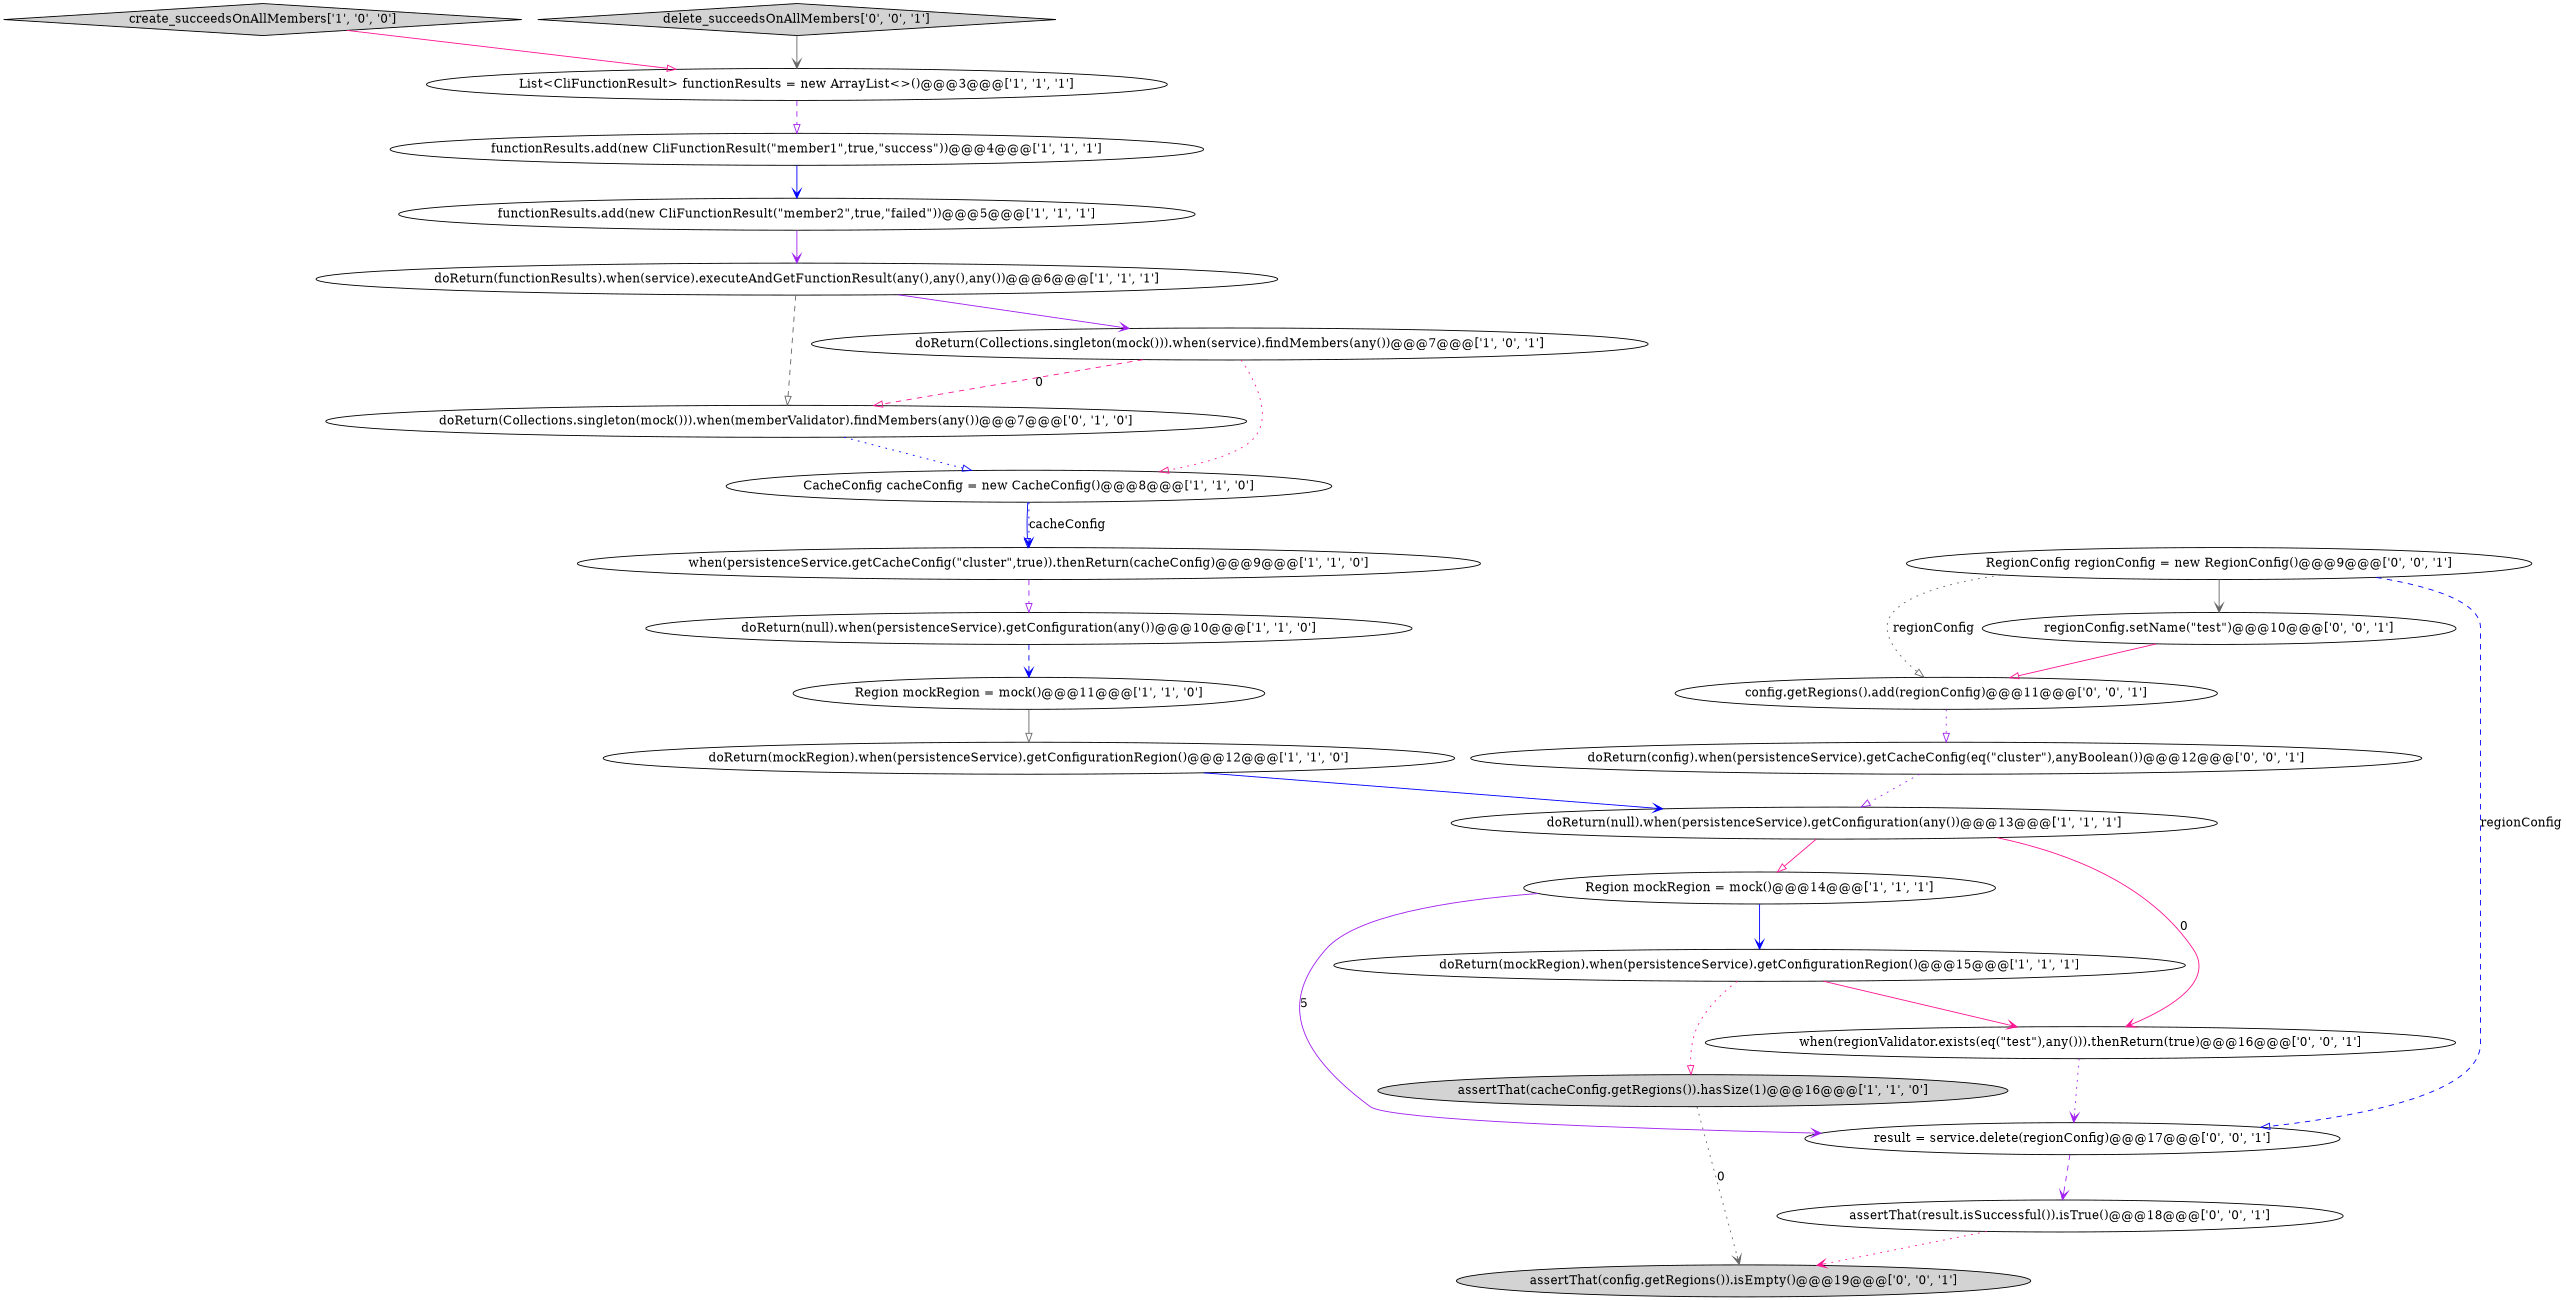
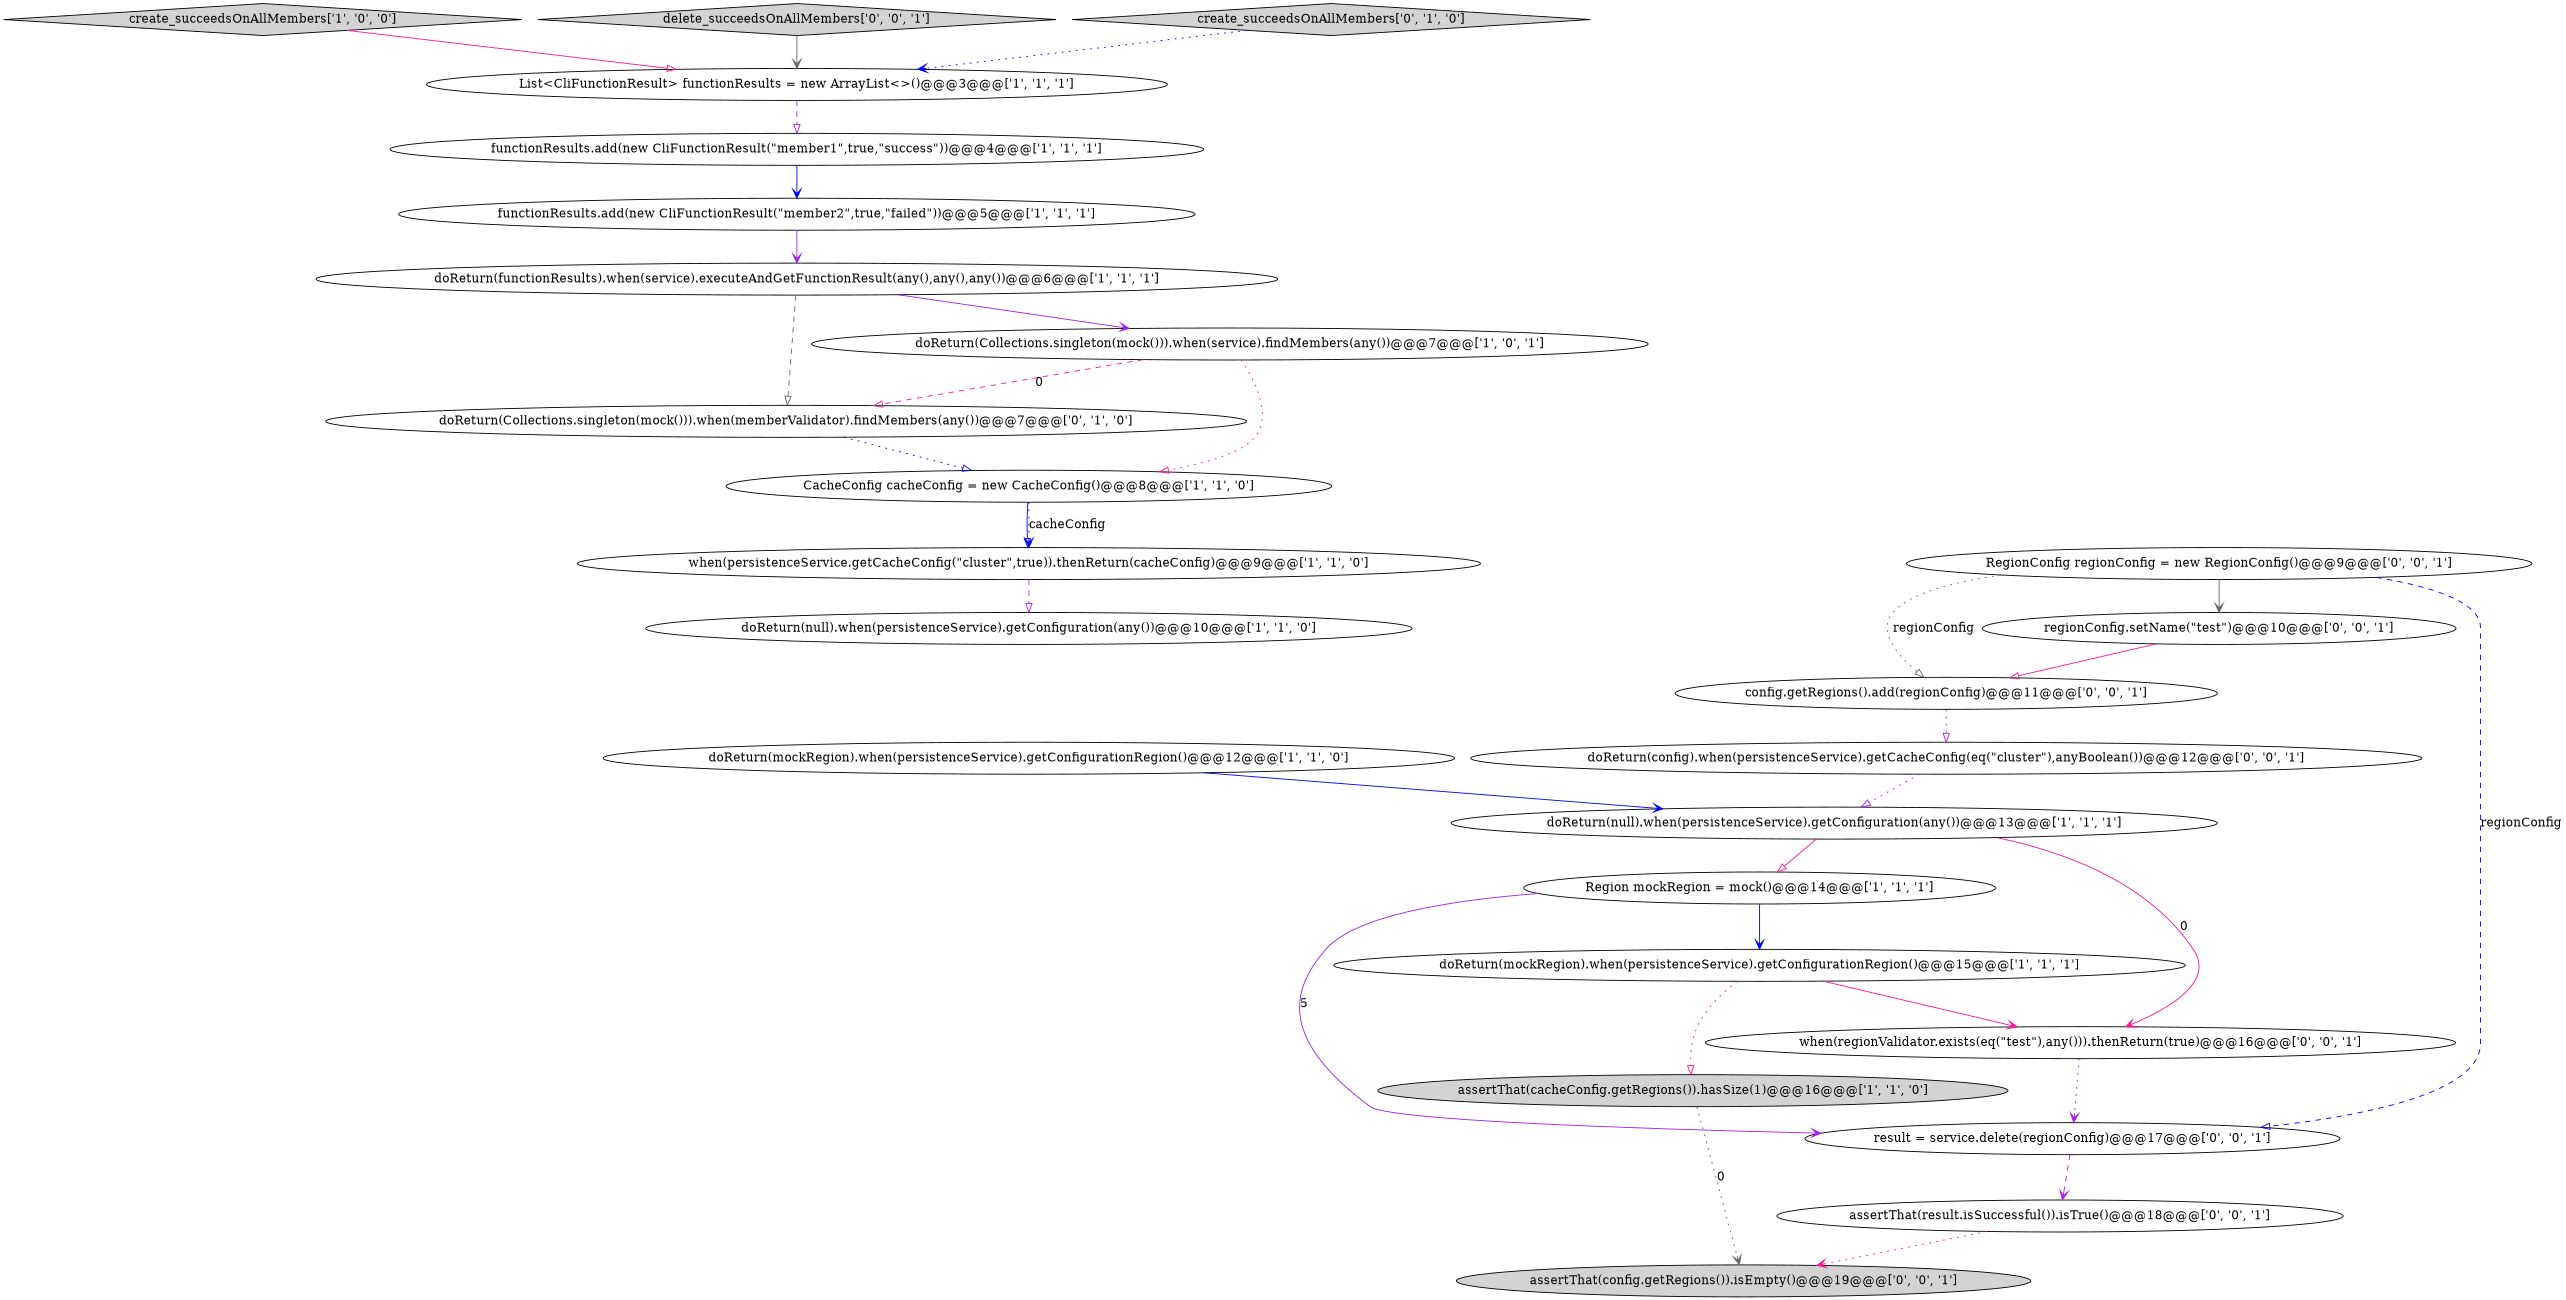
none -> (1331, 20)
(1029, 693) -> none
